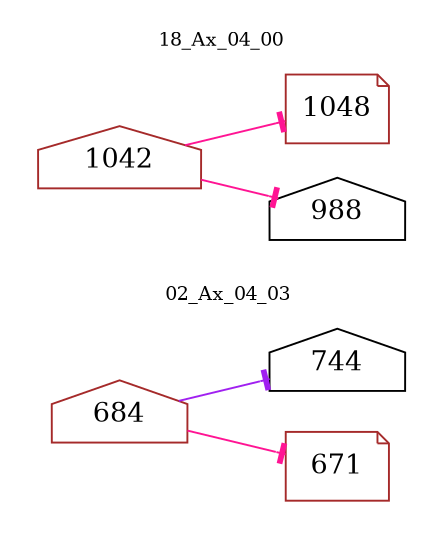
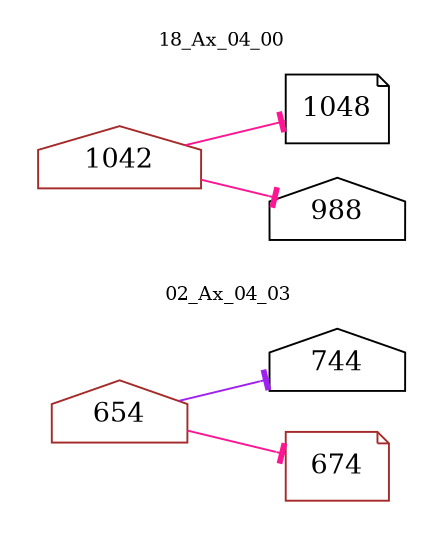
(337, 109) -> (337, 109)
(120, 415) -> (120, 415)
(337, 466) -> (337, 466)
